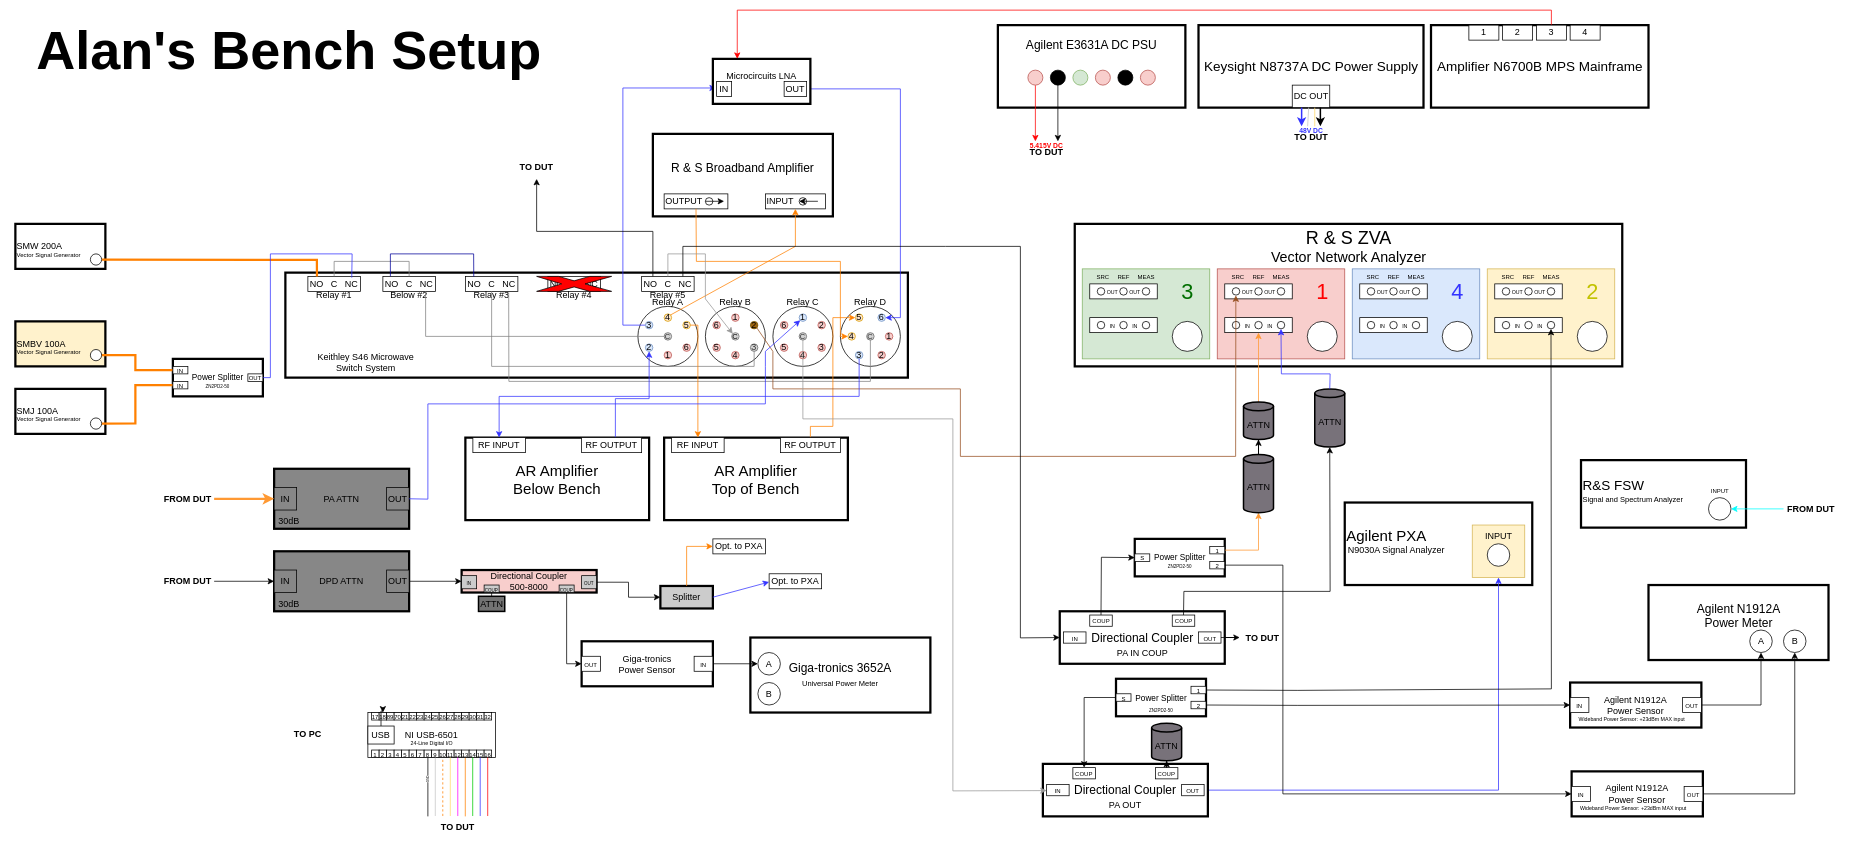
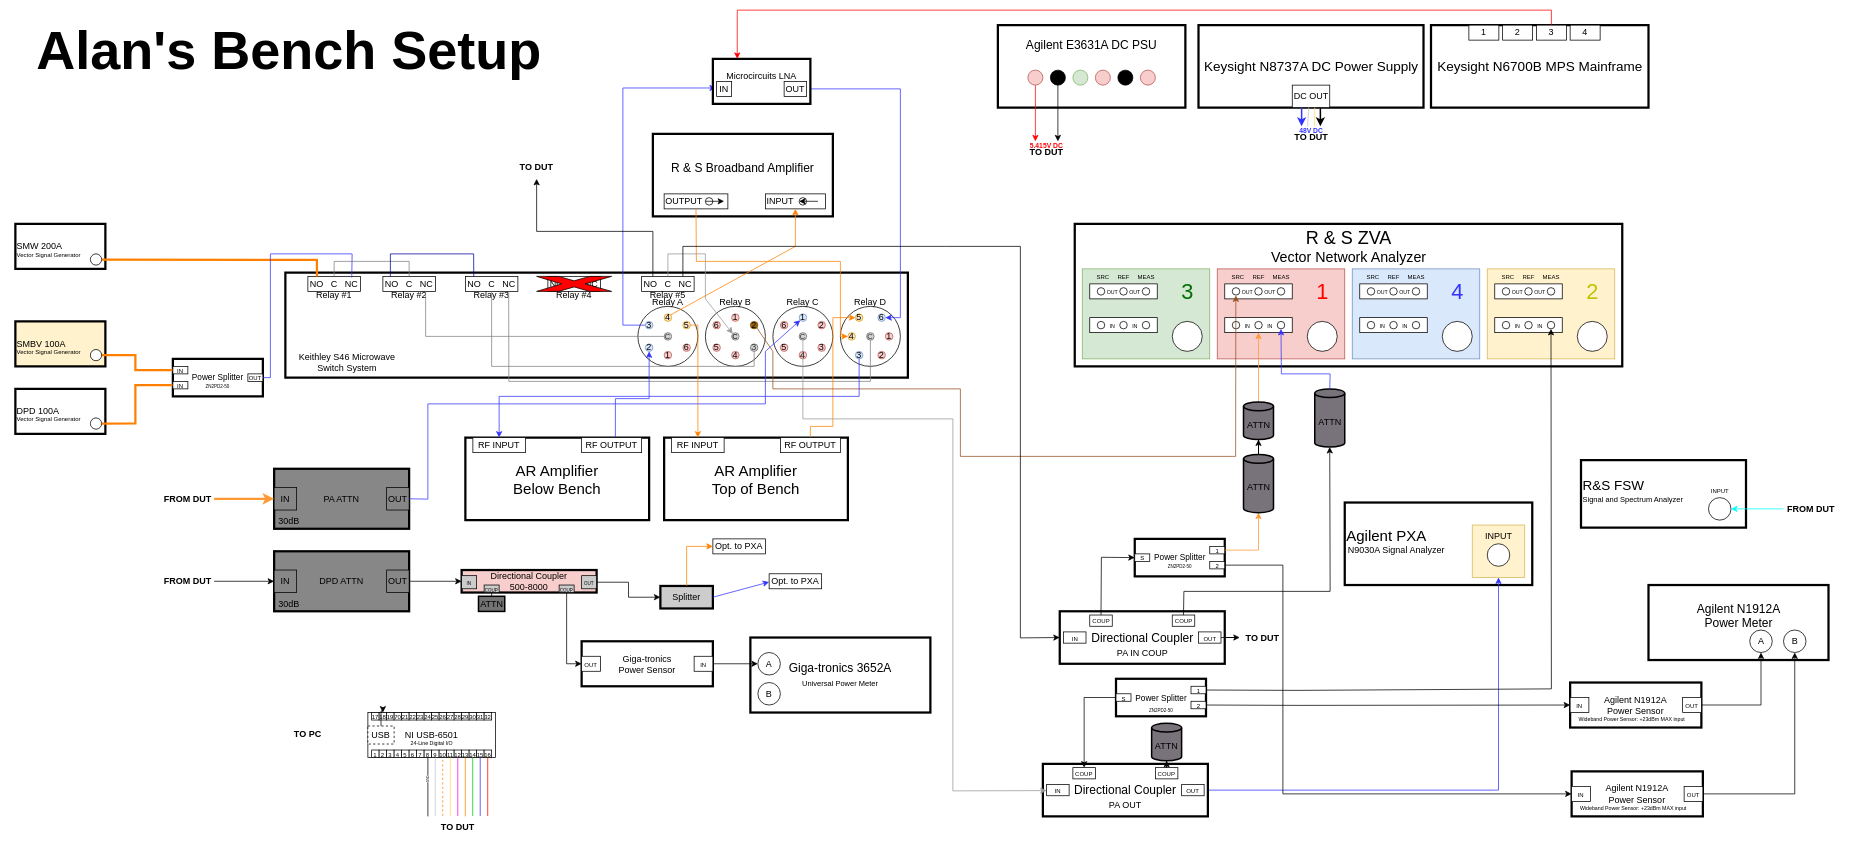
(1540, 66) -> (1540, 66)
(409, 295) -> (409, 295)
(366, 363) -> (347, 363)
(36, 411) -> (36, 411)
(390, 717) -> (390, 717)
(381, 735) -> (381, 735)
